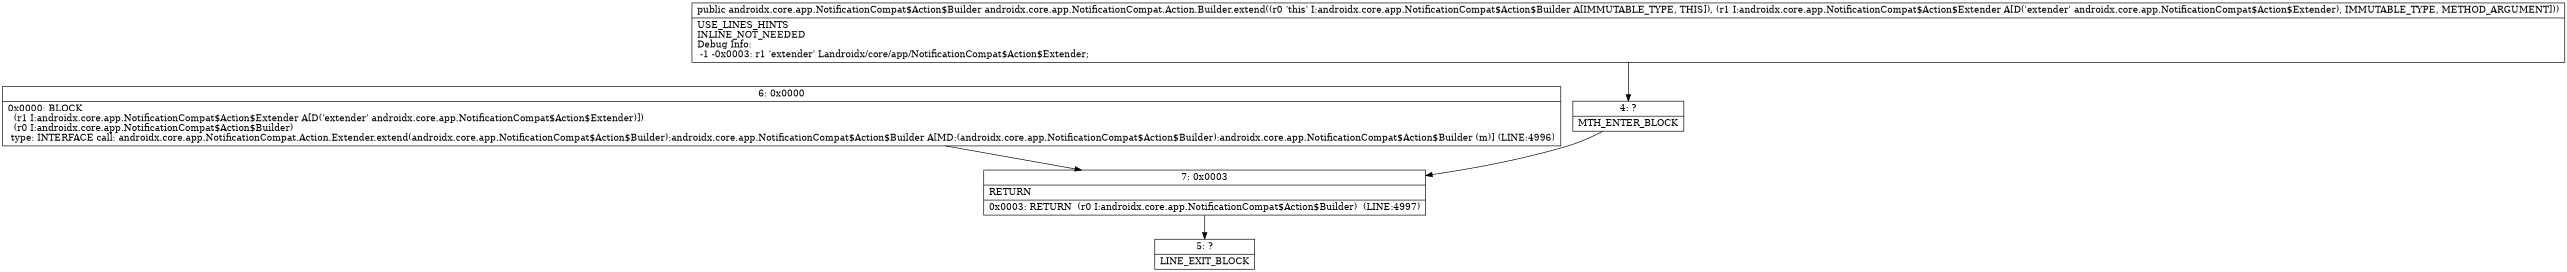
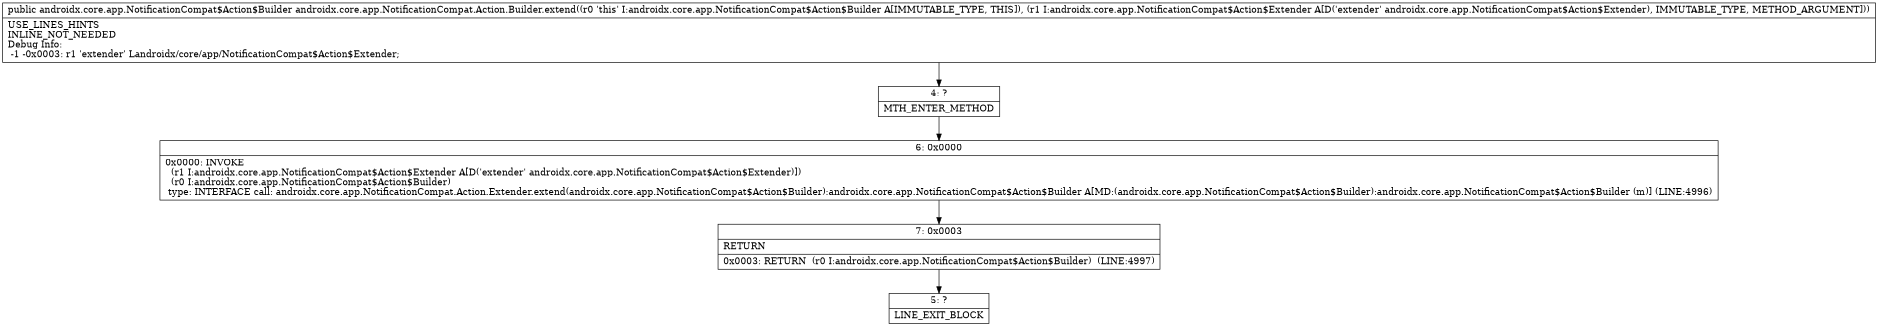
(48, 109) -> (208, 163)
(1628, 123) -> (939, 109)
(1519, 159) -> (939, 125)
